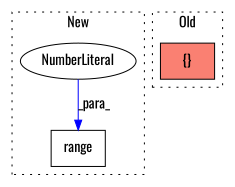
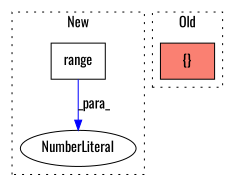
(78, 100) -> (78, 100)
